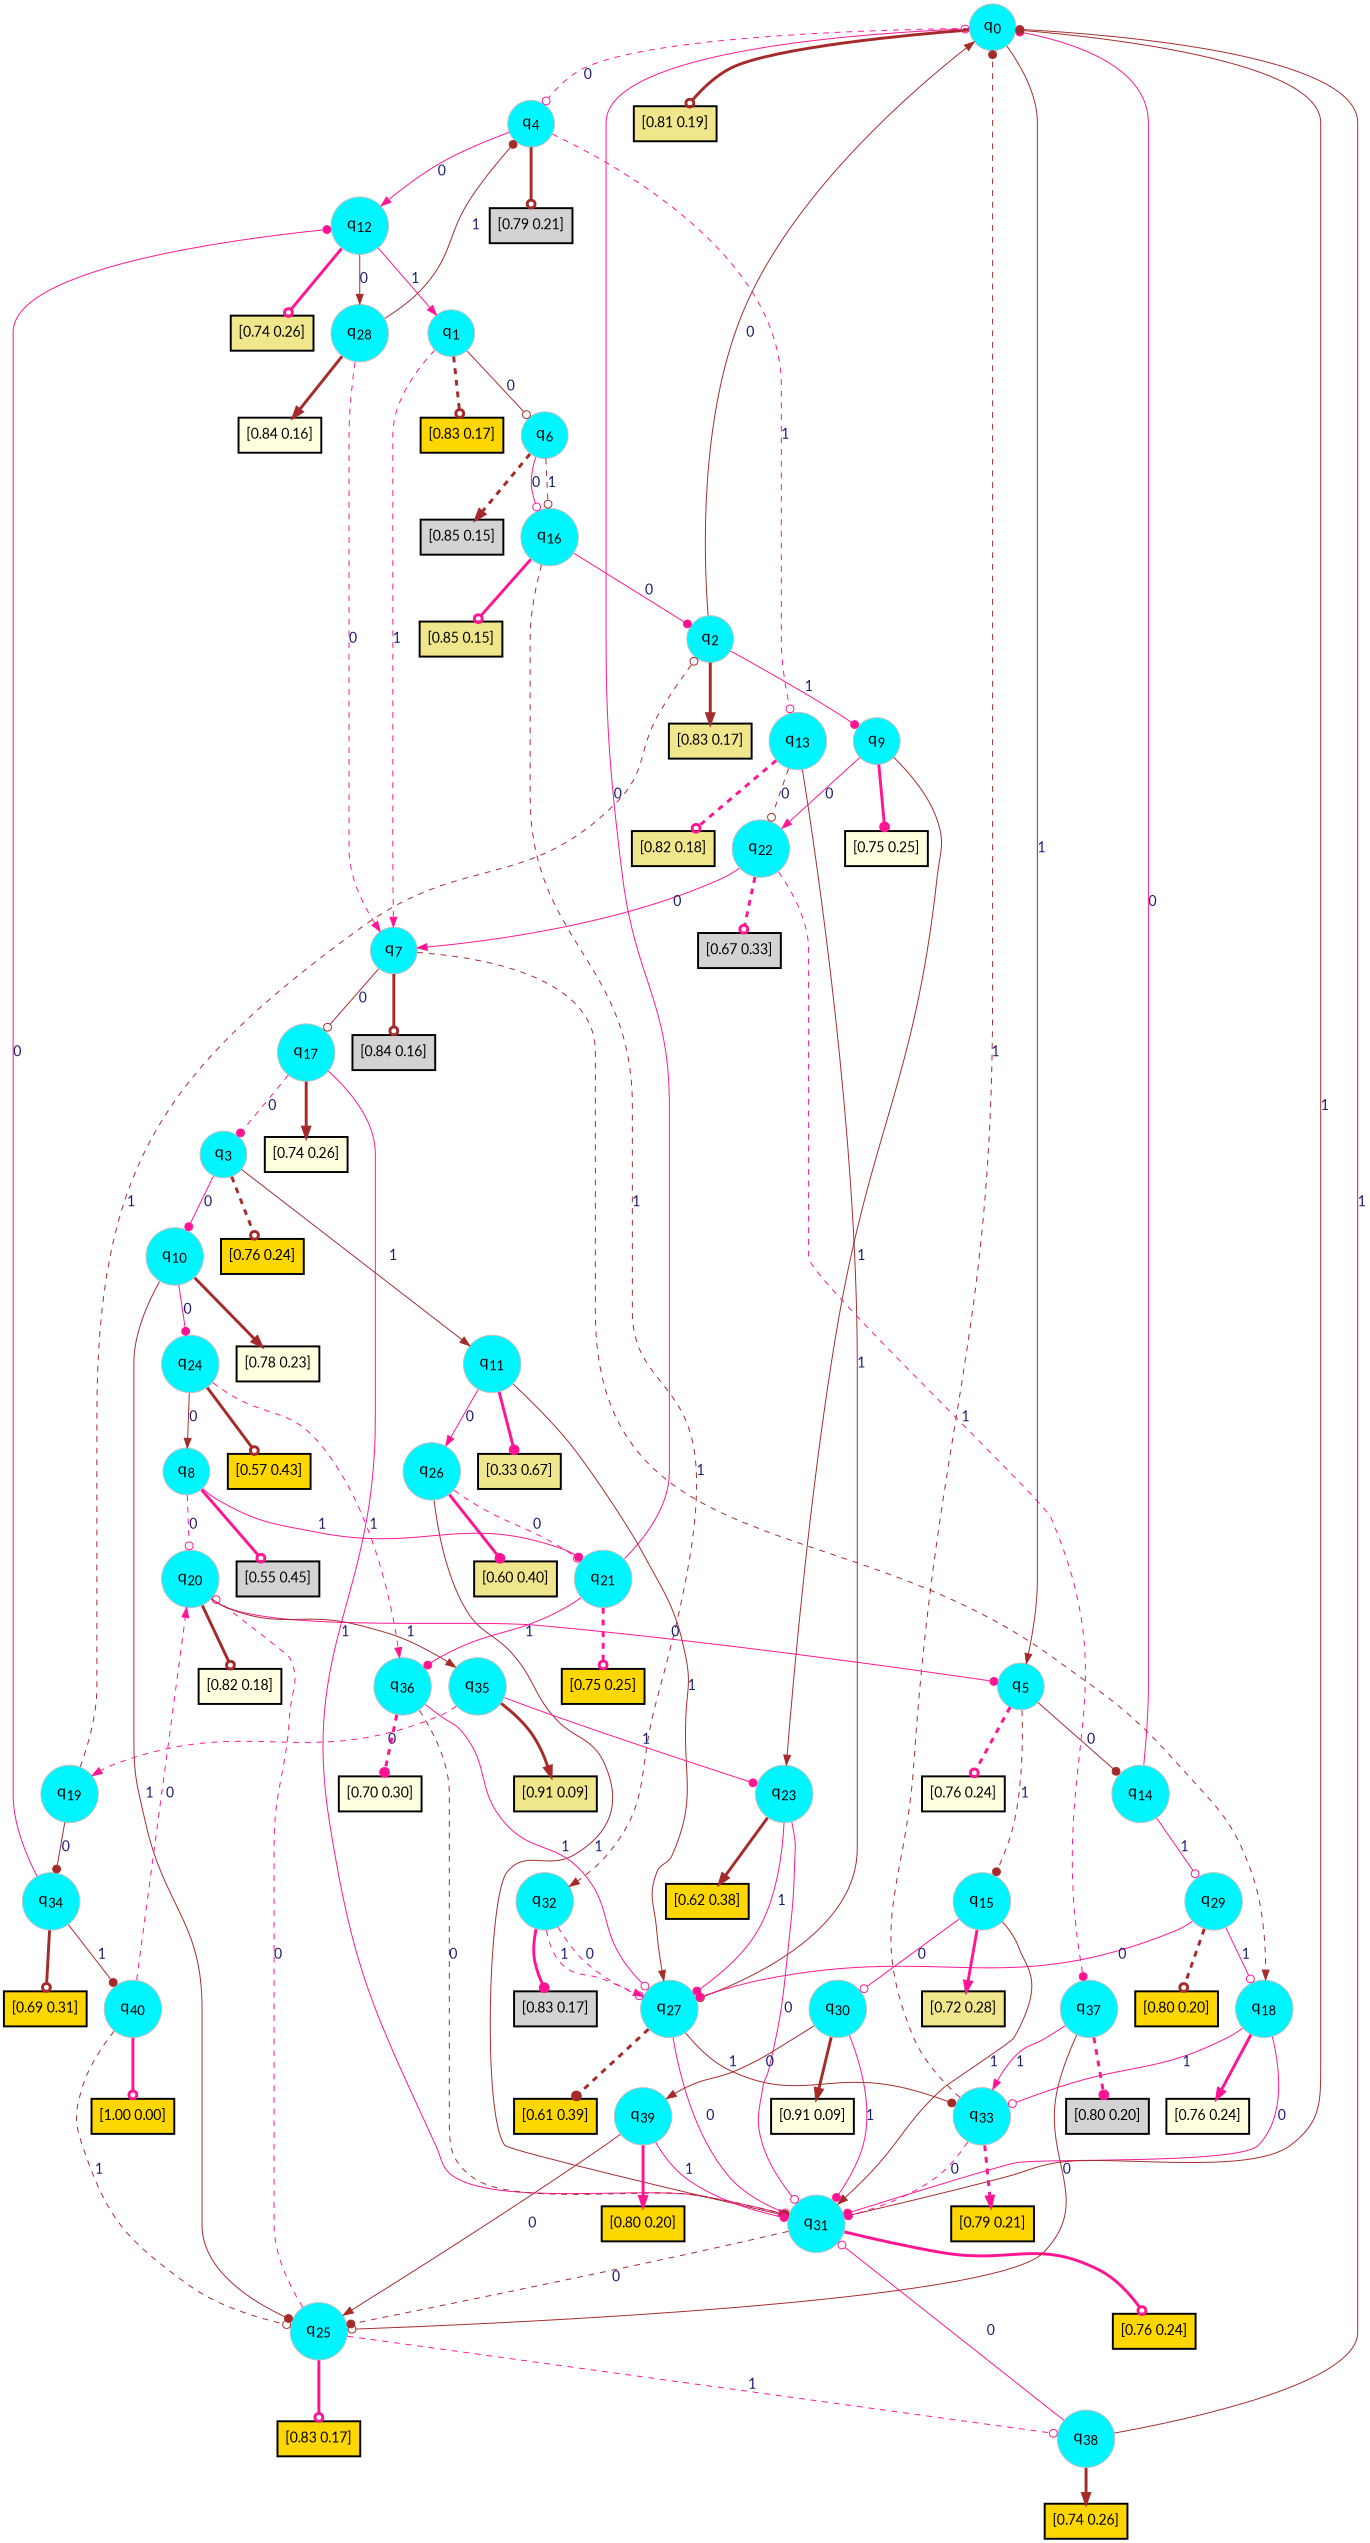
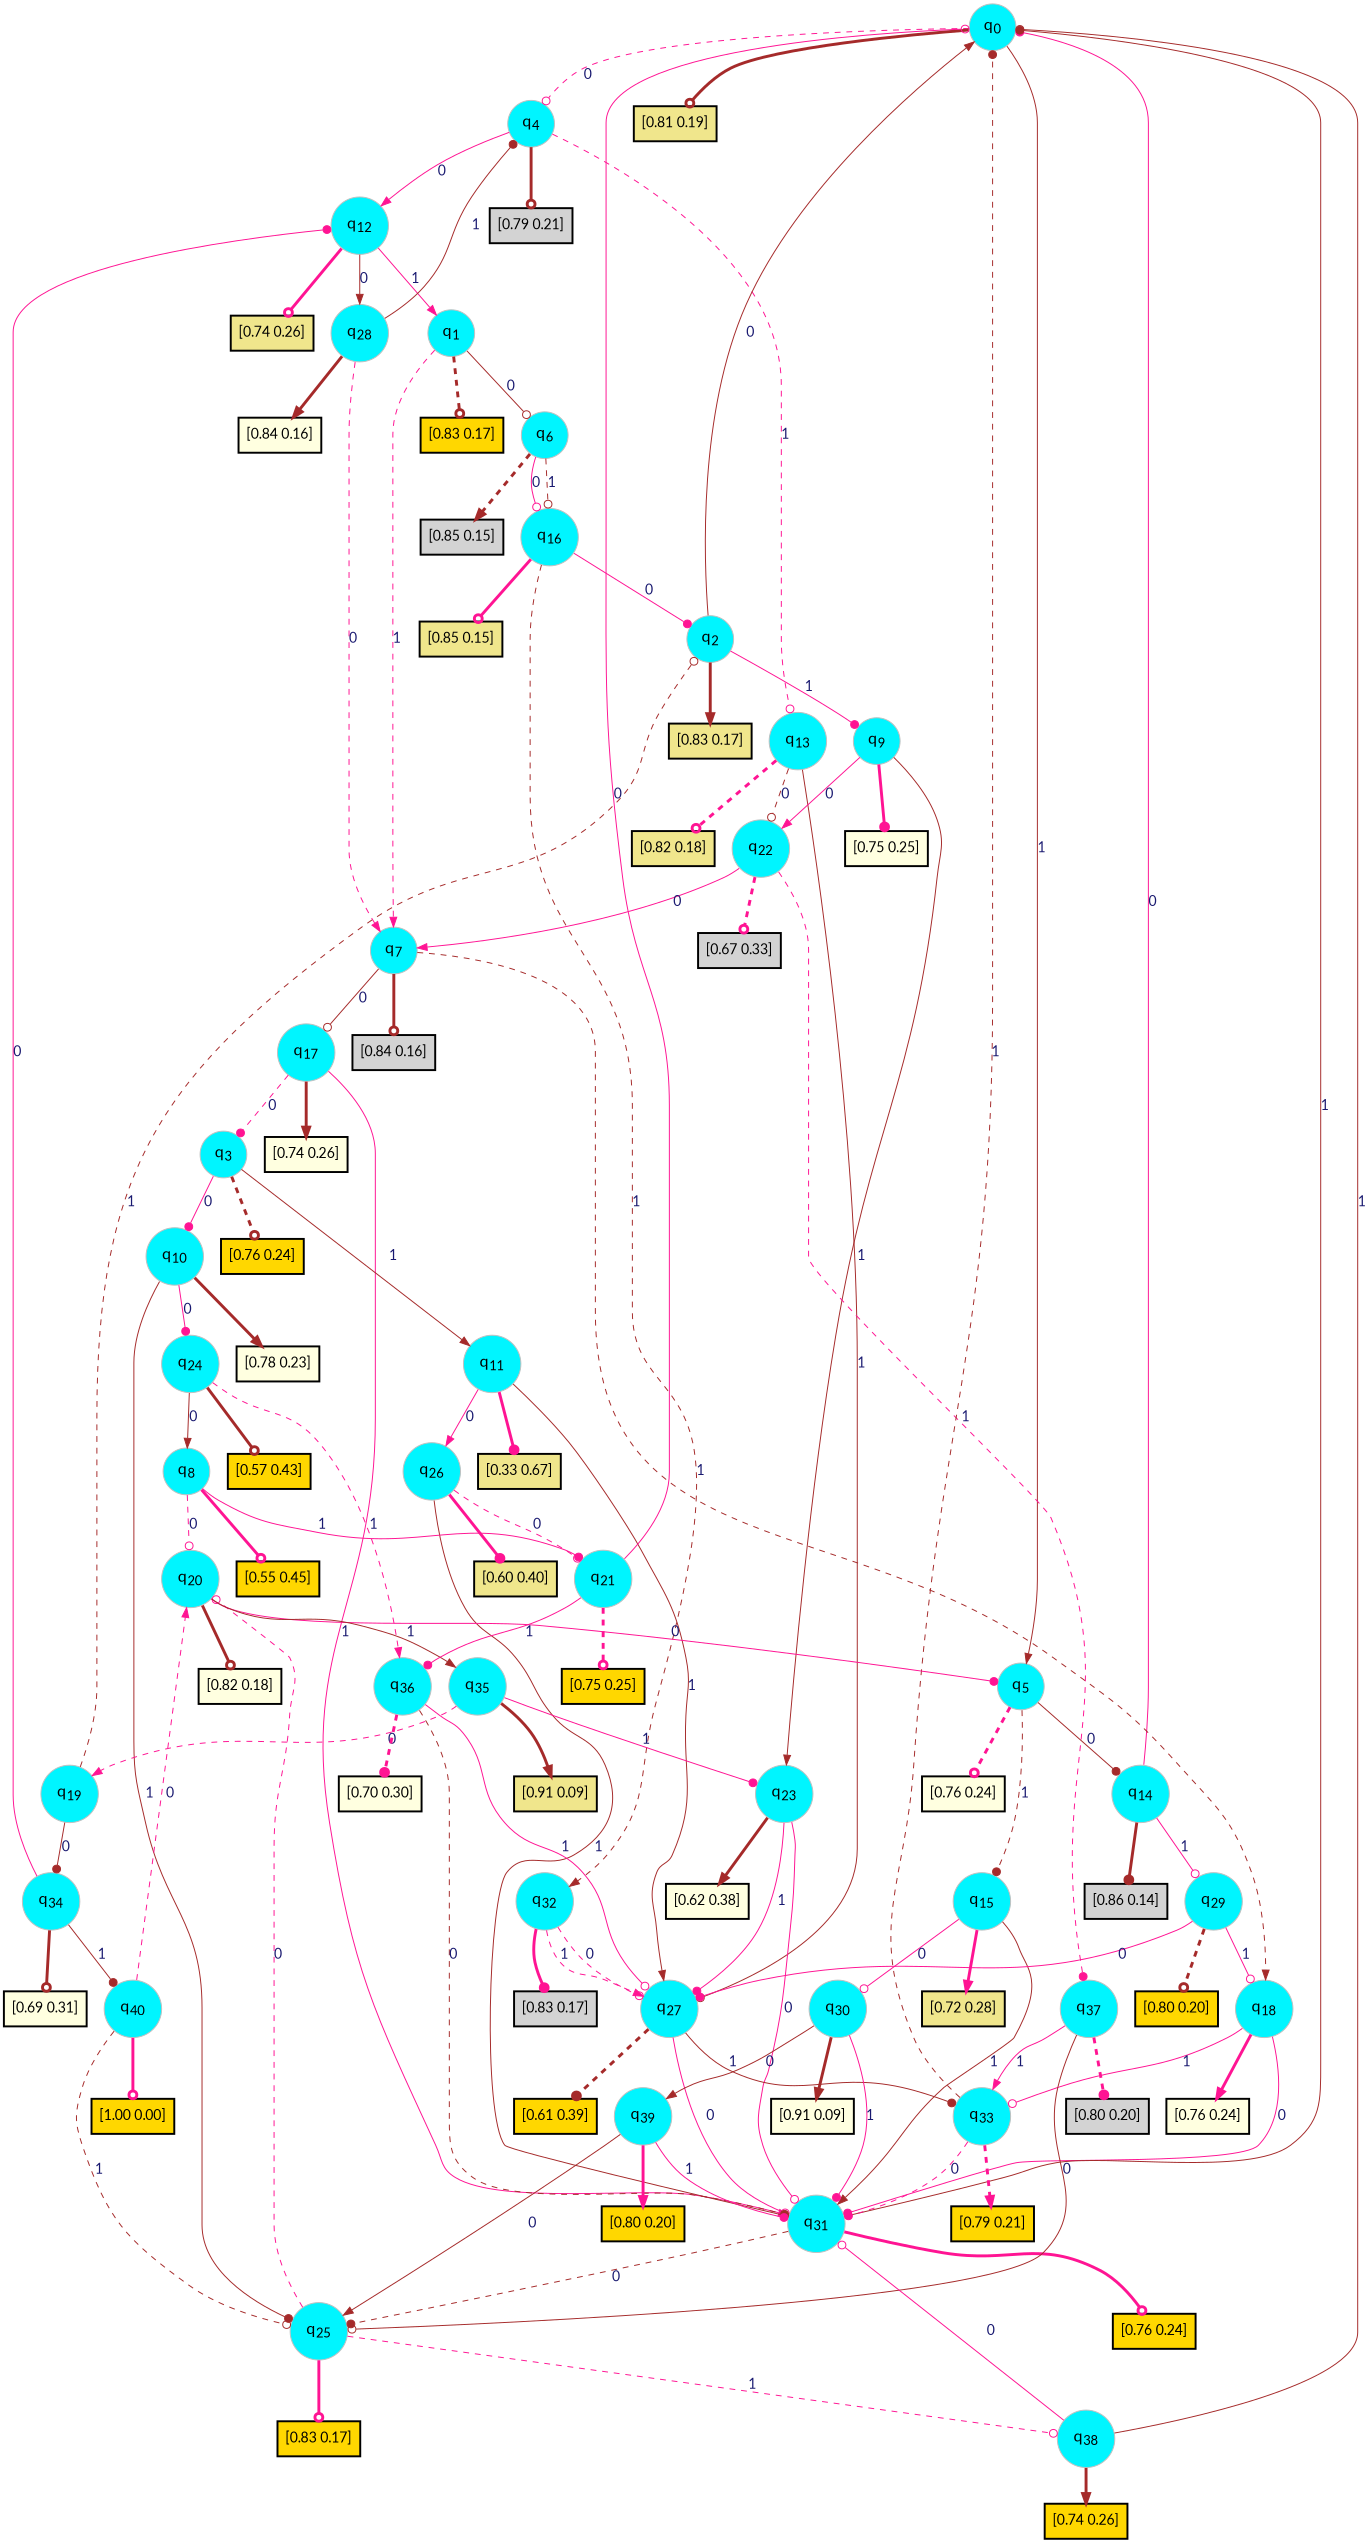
(278, 1579) -> (278, 1579)
(707, 1901) -> (707, 1901)
none -> (1126, 1901)
(45, 2009) -> (45, 2009)
